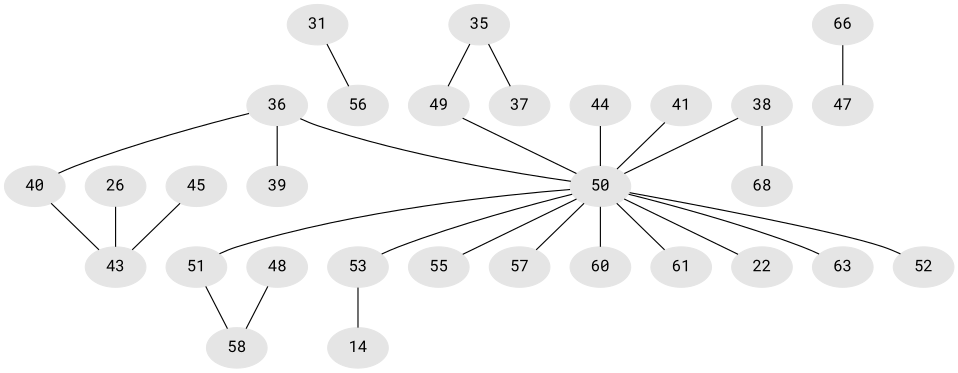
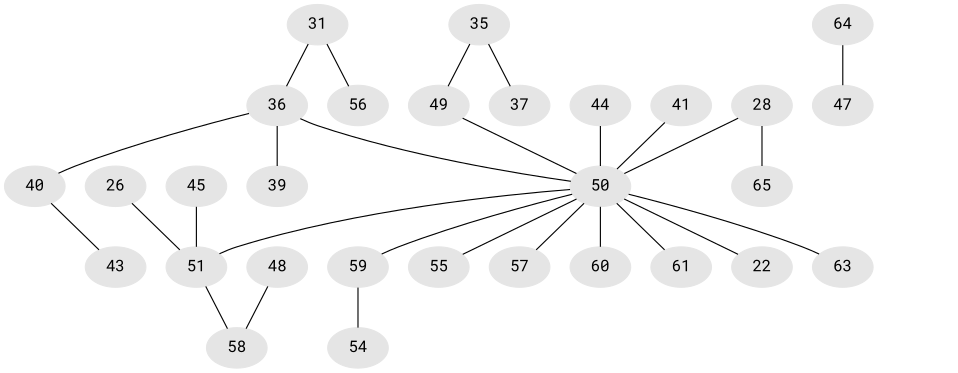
(843, 25) -> (843, 25)
none -> (297, 65)
(762, 105) -> (762, 105)
(762, 186) -> (762, 186)
(116, 227) -> (156, 227)
(156, 227) -> (196, 227)
(358, 267) -> (358, 267)
(924, 267) -> none
(358, 348) -> (358, 348)
